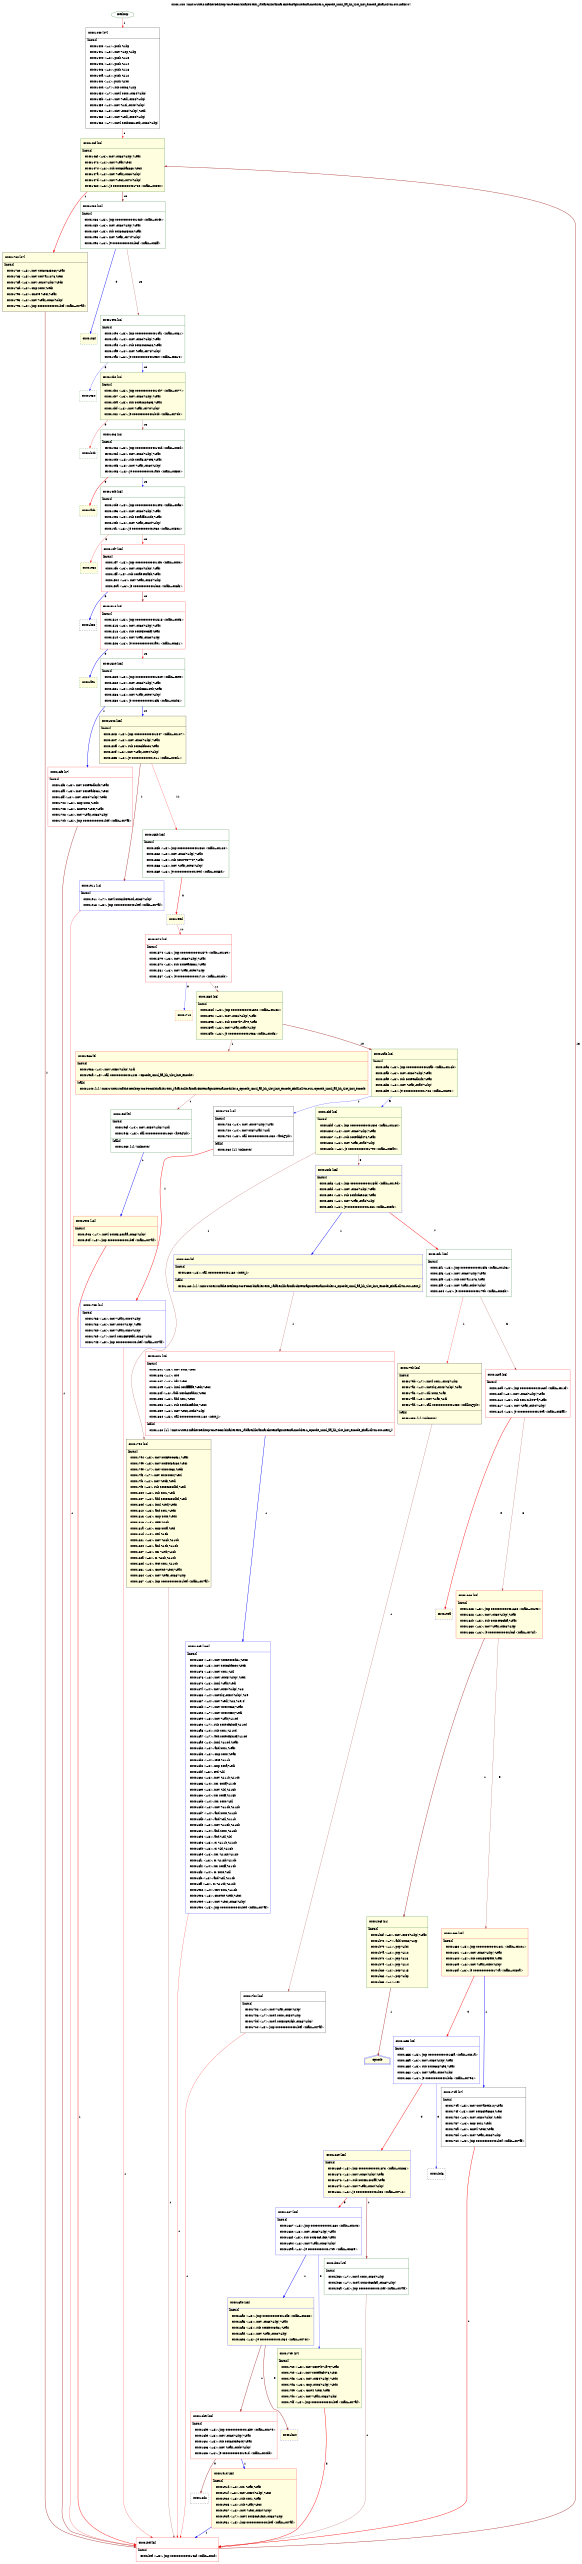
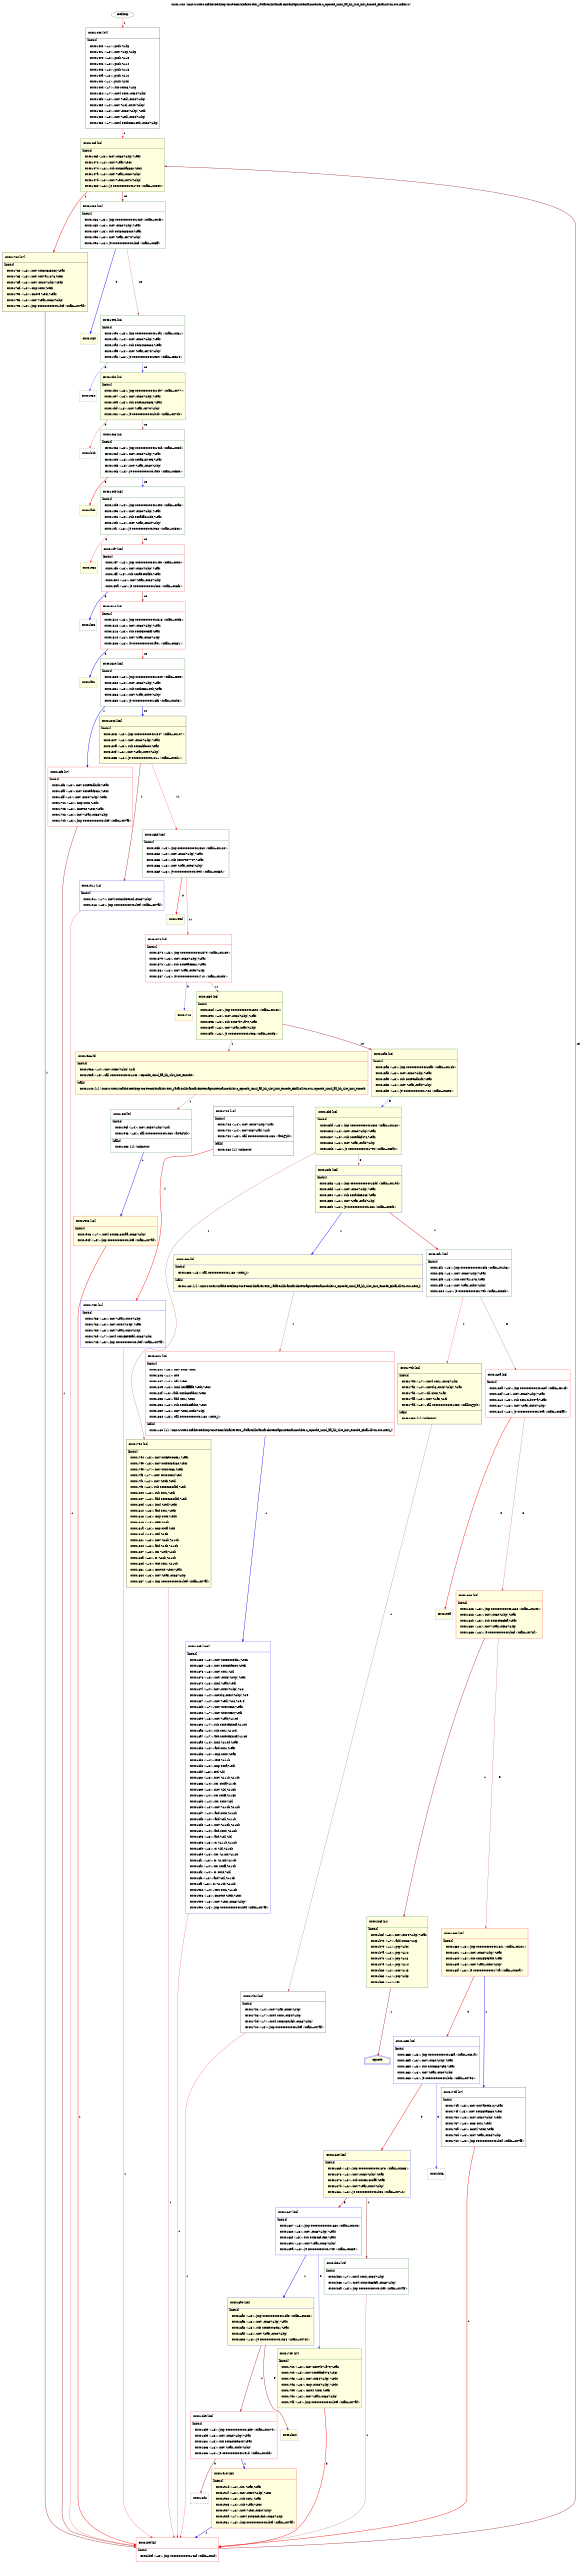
(179, 929) -> (187, 905)
(333, 1103) -> none
